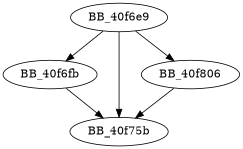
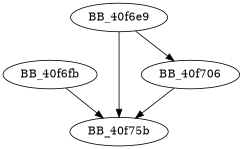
(88, 43) -> none
(190, 75) -> (190, 75)
